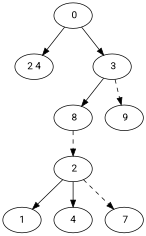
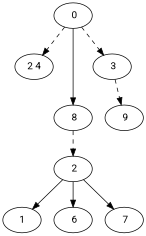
(56, 38) -> (56, 38)
(90, 38) -> (90, 38)
(95, 89) -> (73, 63)
(96, 192) -> (96, 192)
(73, 220) -> (73, 220)
